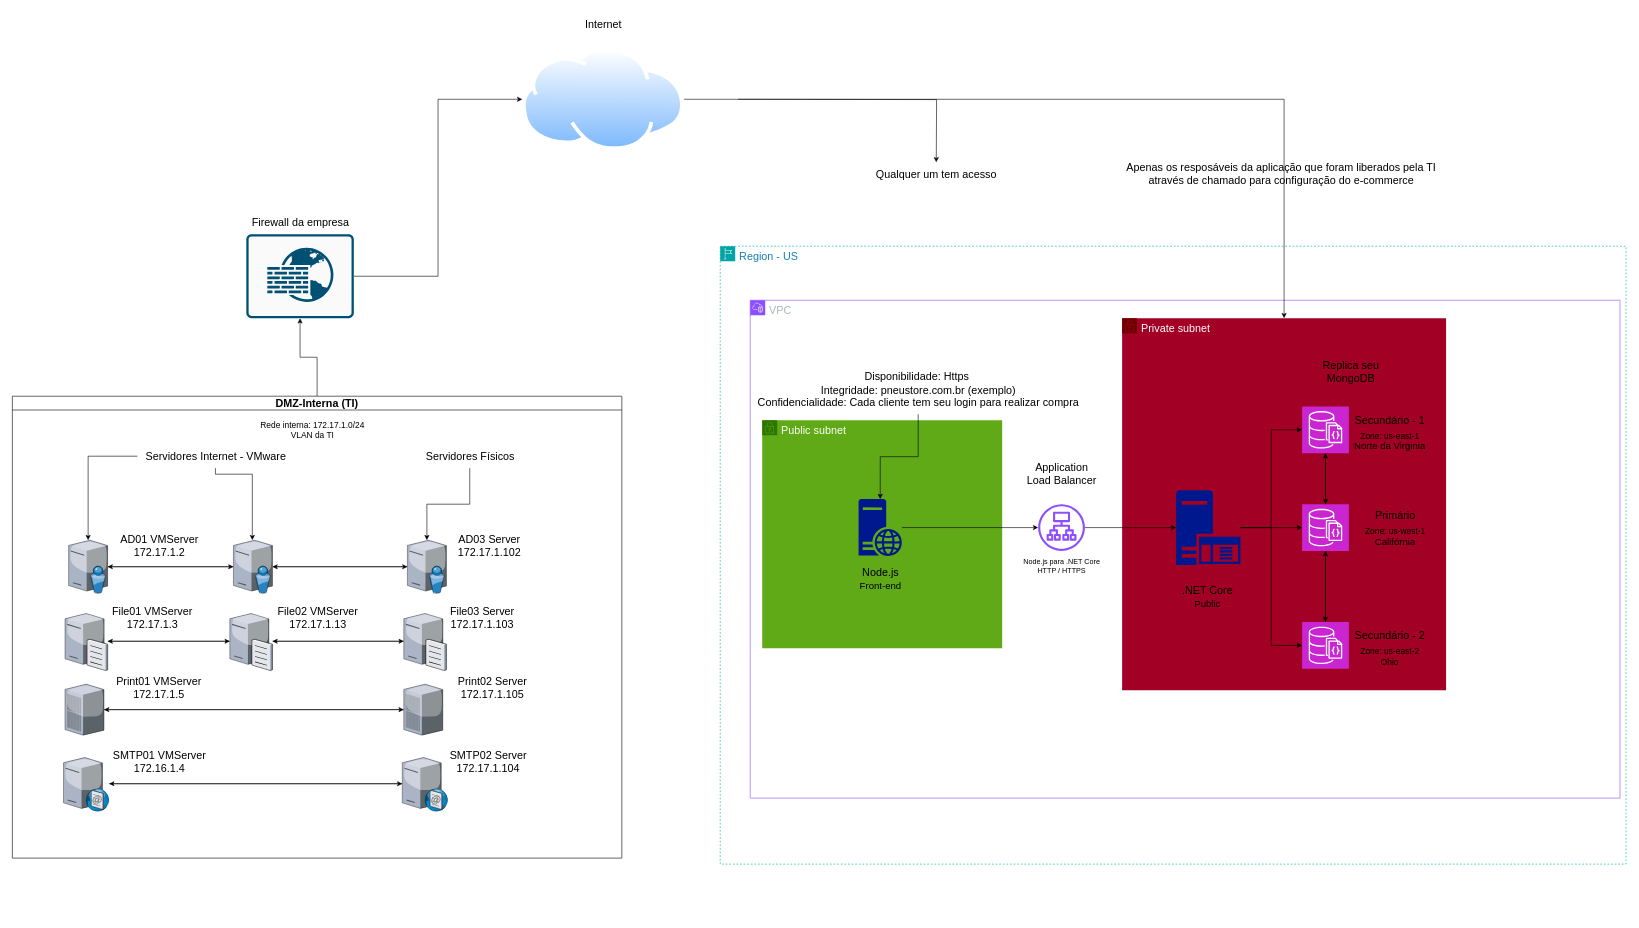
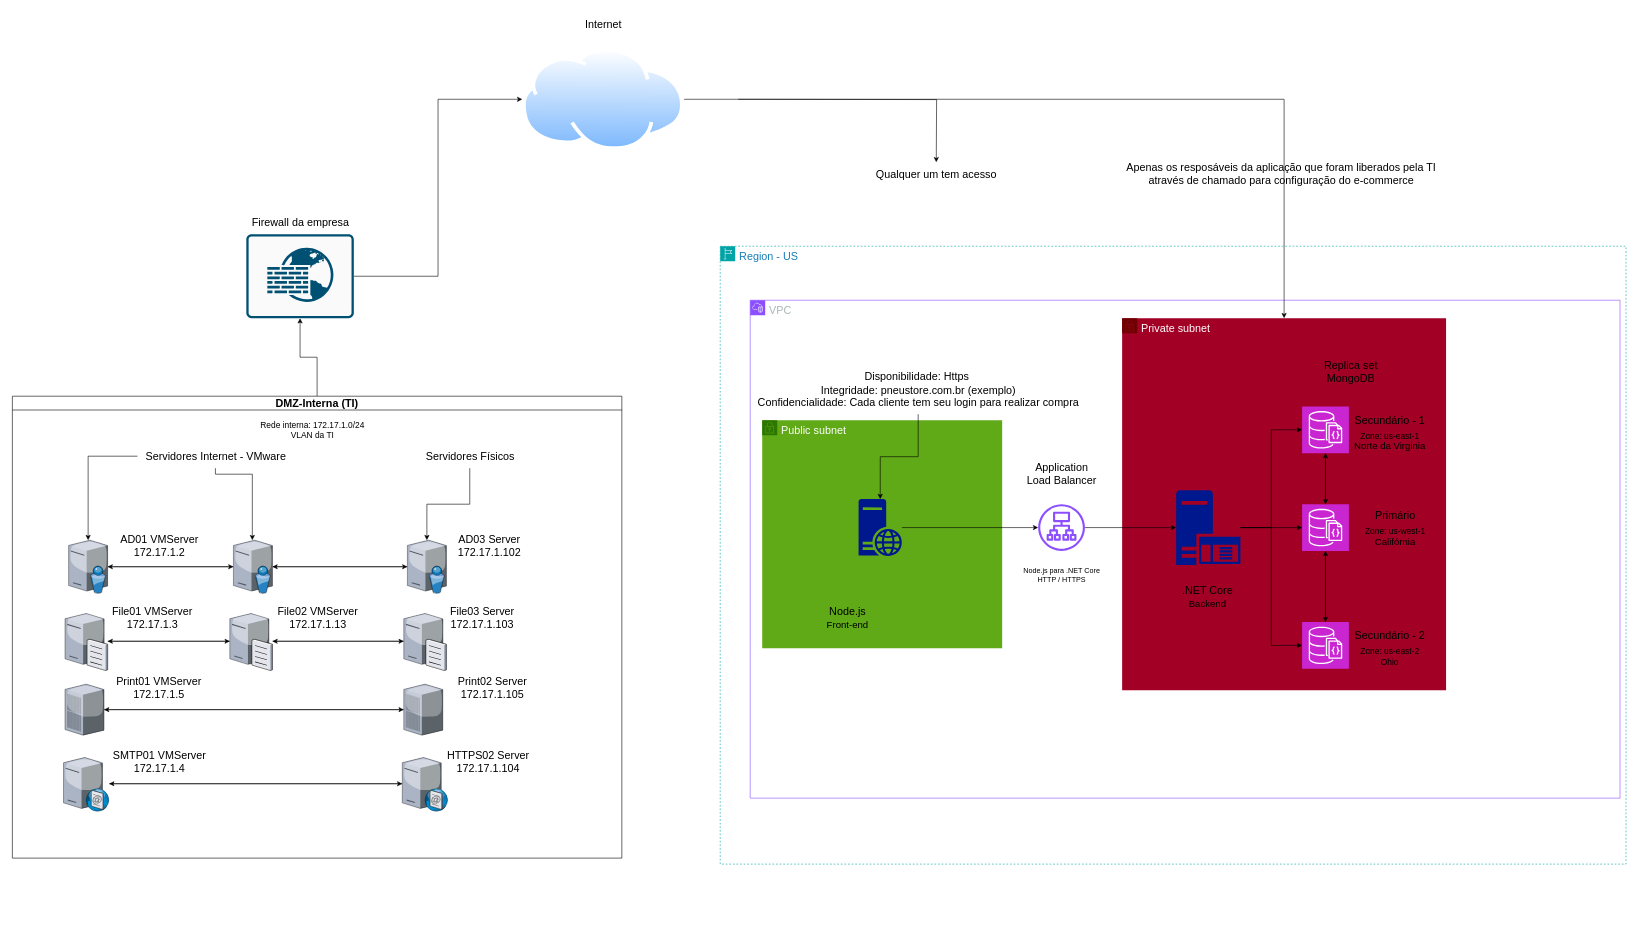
(1351, 372) -> (1351, 372)
(1062, 566) -> (1062, 575)
(880, 579) -> (847, 618)
(1208, 597) -> (1208, 597)
(160, 762) -> (160, 762)
(488, 762) -> (488, 762)
